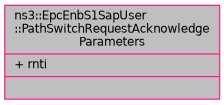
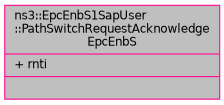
(112, 42) -> (112, 42)
